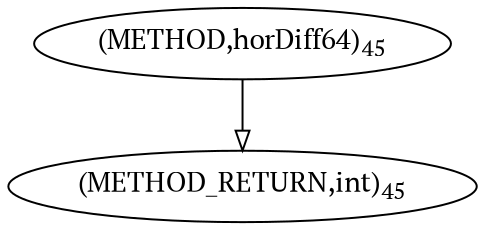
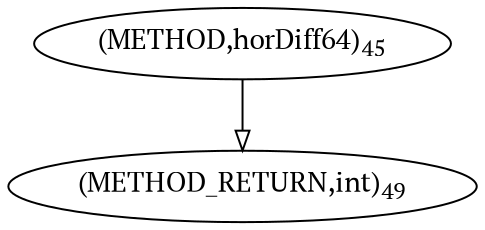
(394, 183) -> (394, 183)
